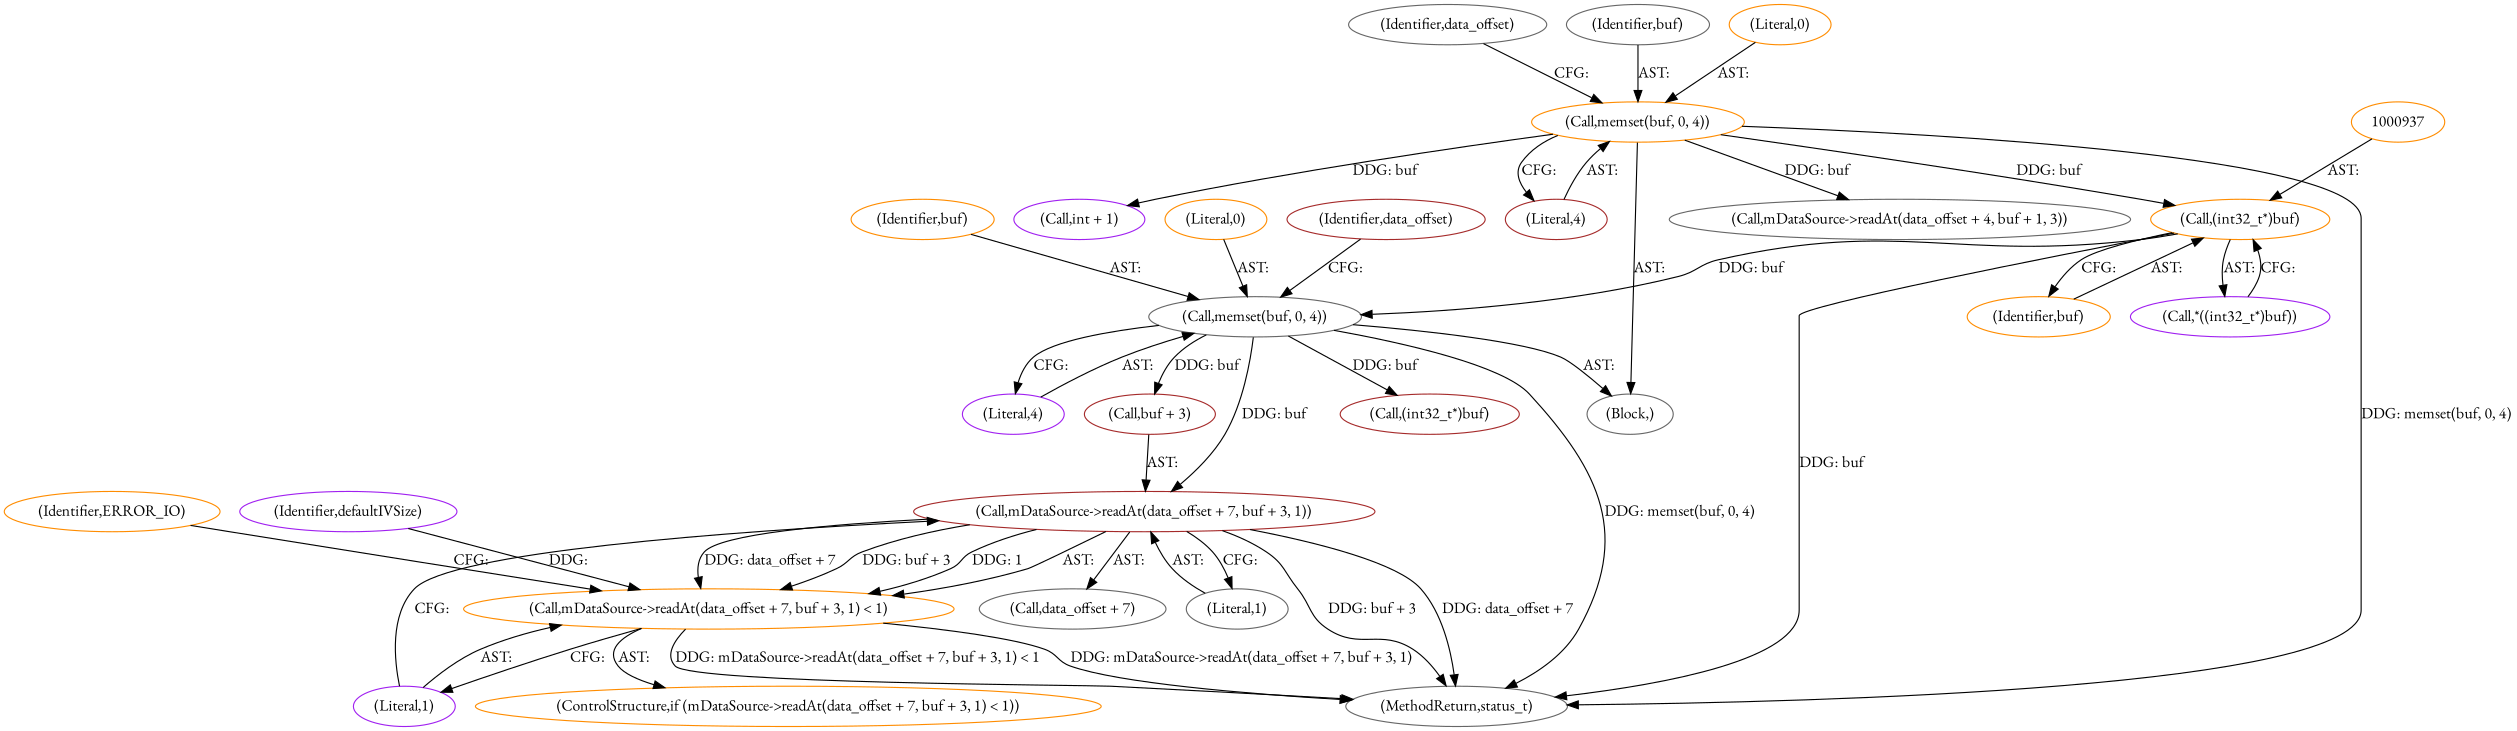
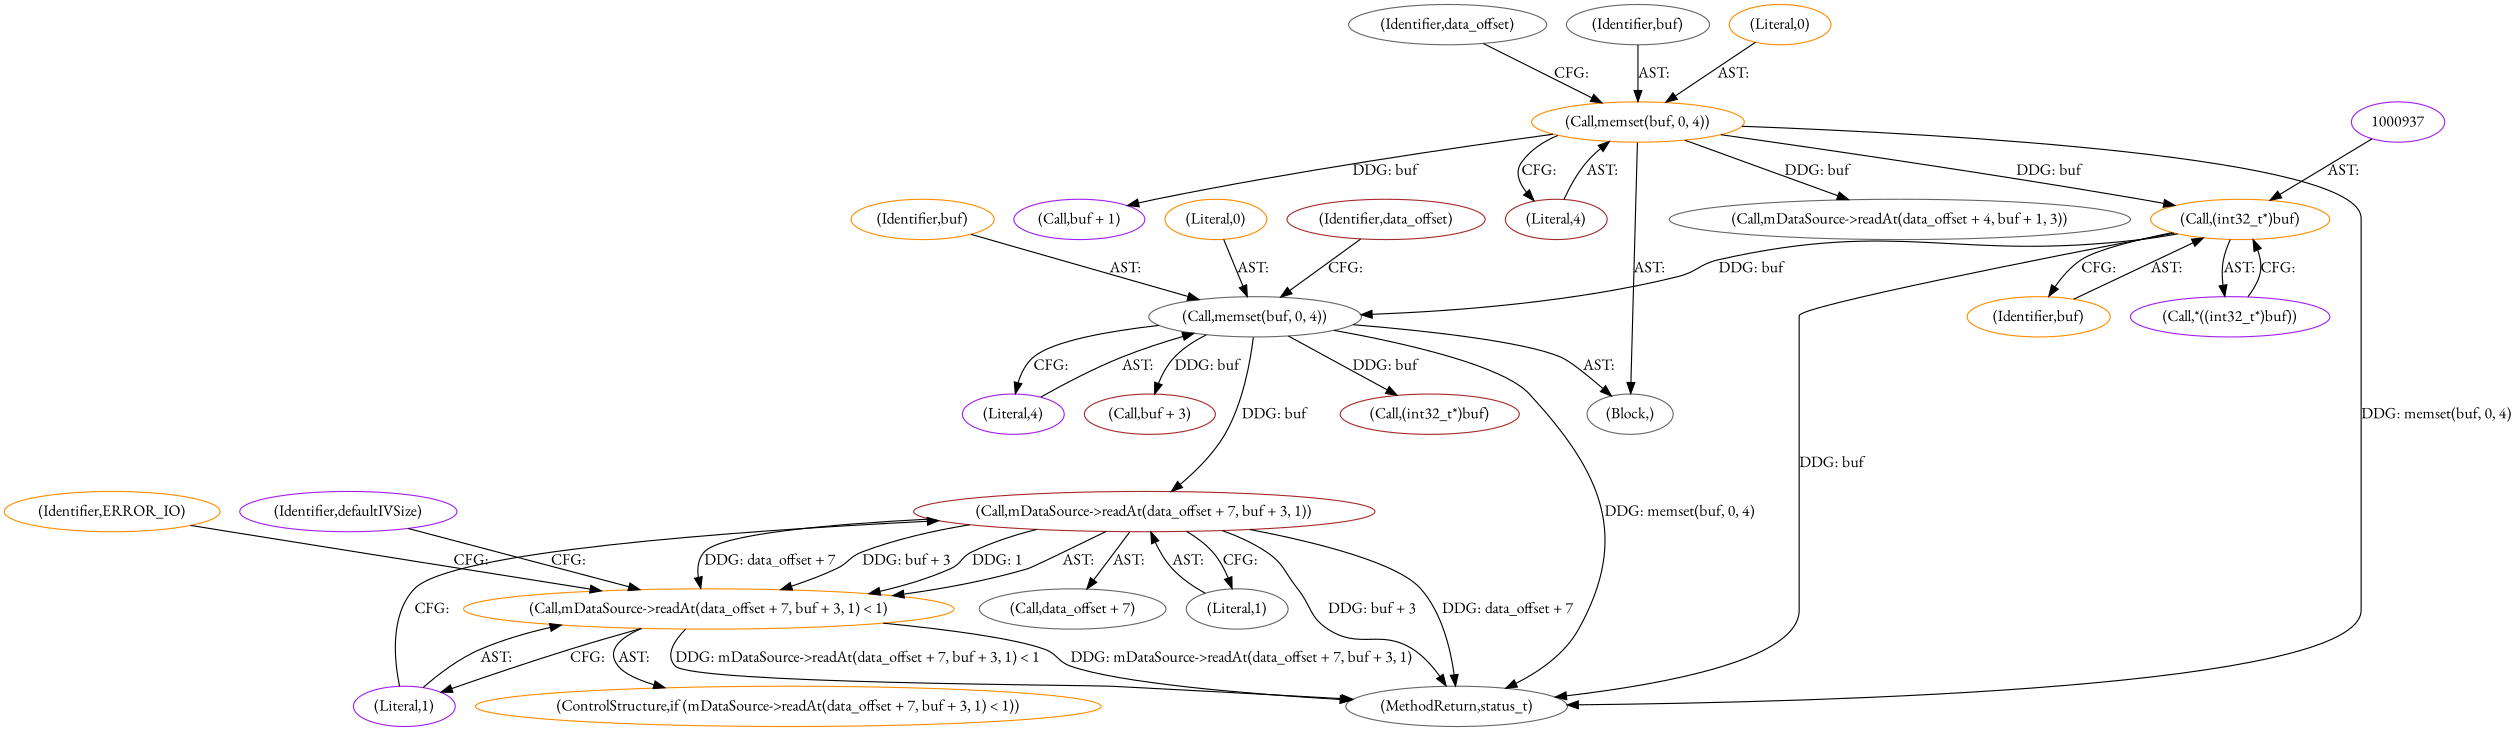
(2398, 122) -> (2398, 122)
(1079, 219) -> (1079, 219)
(1147, 457) -> none
(571, 560) -> (571, 560)
